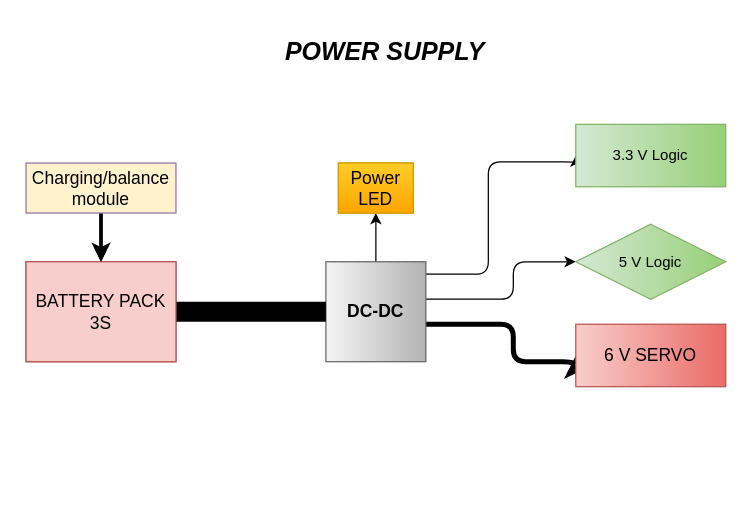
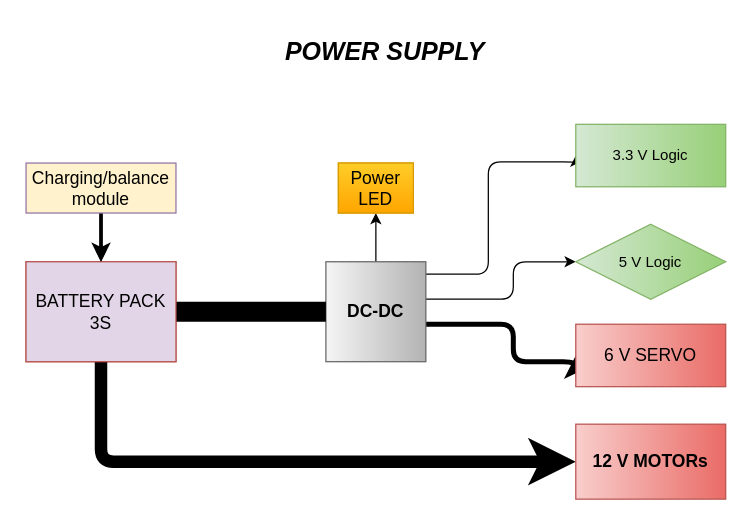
(101, 312) -> (101, 312)
none -> (279, 462)
none -> (651, 462)
